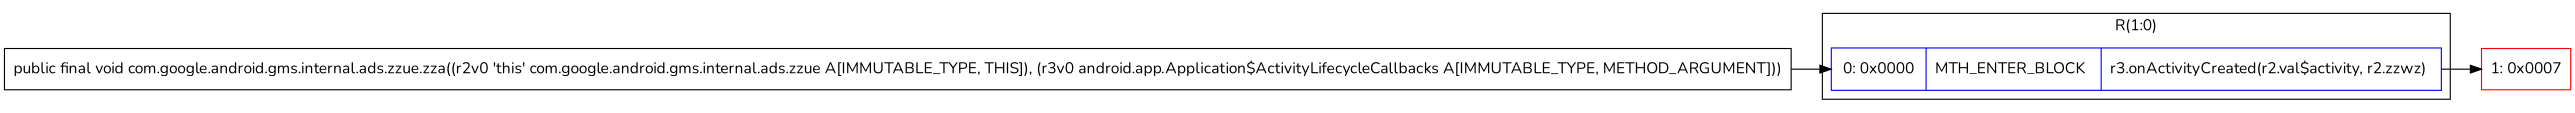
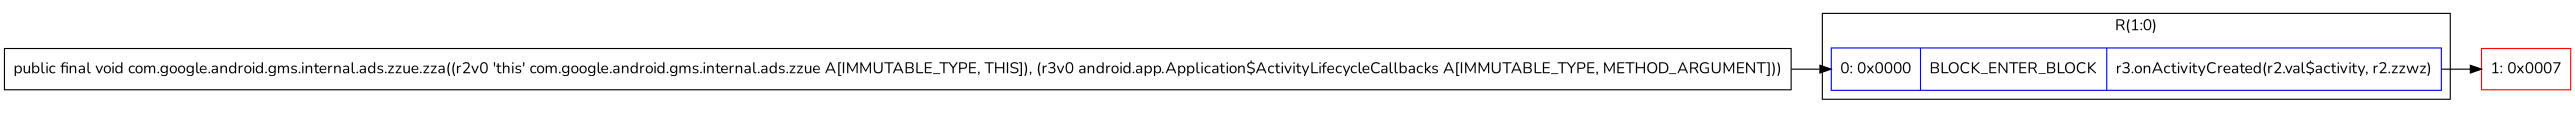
(2011, 69) -> (2014, 69)
